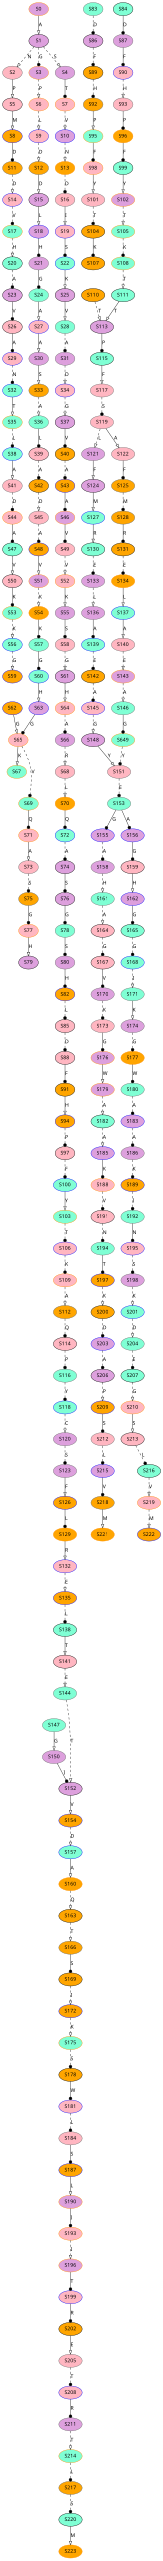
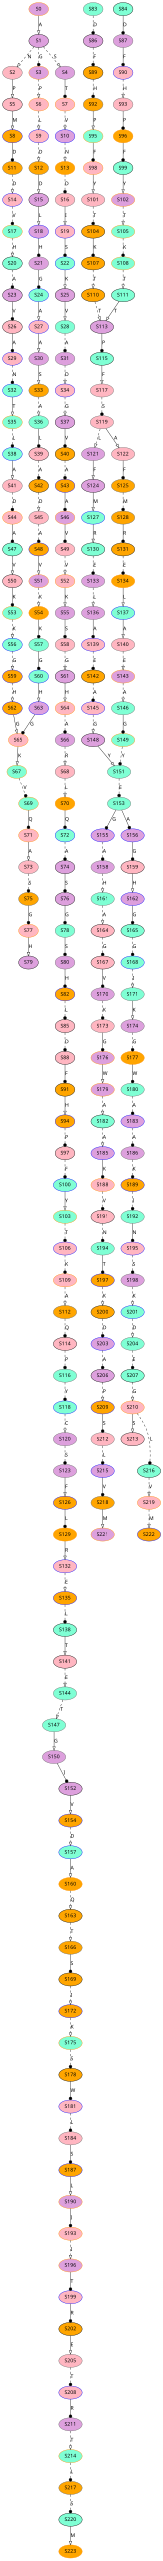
none -> (93, 277)
(39, 295) -> (39, 295)
(93, 645) -> (93, 645)
none -> (12, 691)
(123, 740) -> (123, 740)
(31, 769) -> (22, 786)
(119, 772) -> (119, 772)
(140, 1454) -> (148, 1436)
(103, 1535) -> (103, 1535)
(70, 1739) -> (60, 1708)
